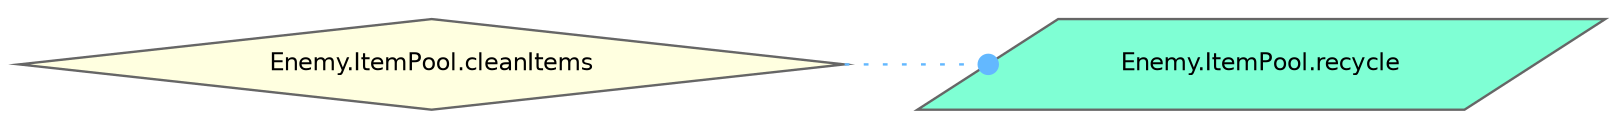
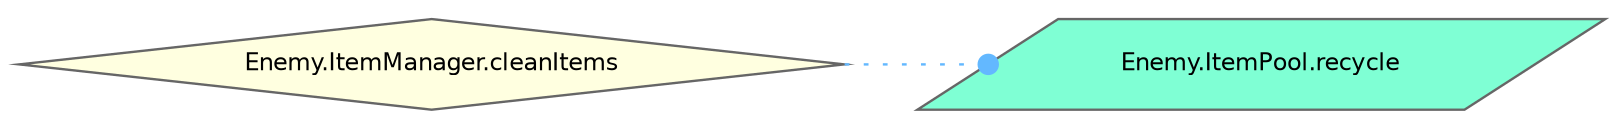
(432, 64) -> (432, 64)
